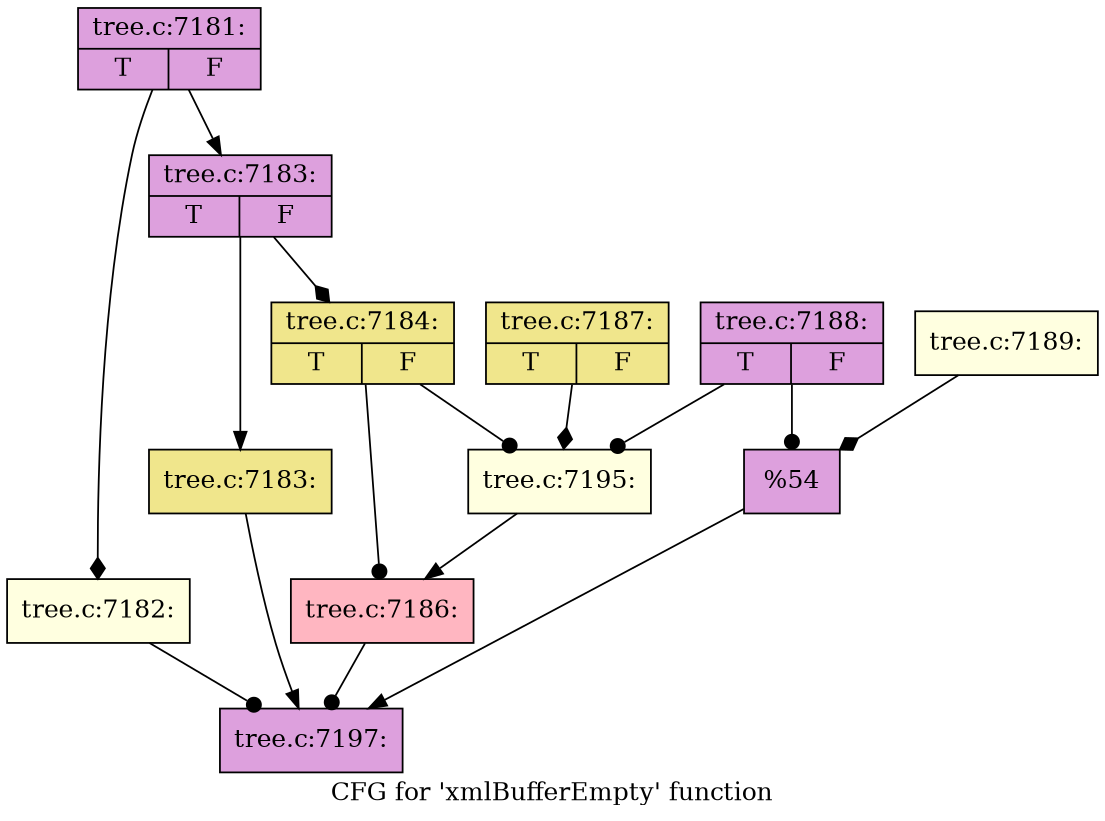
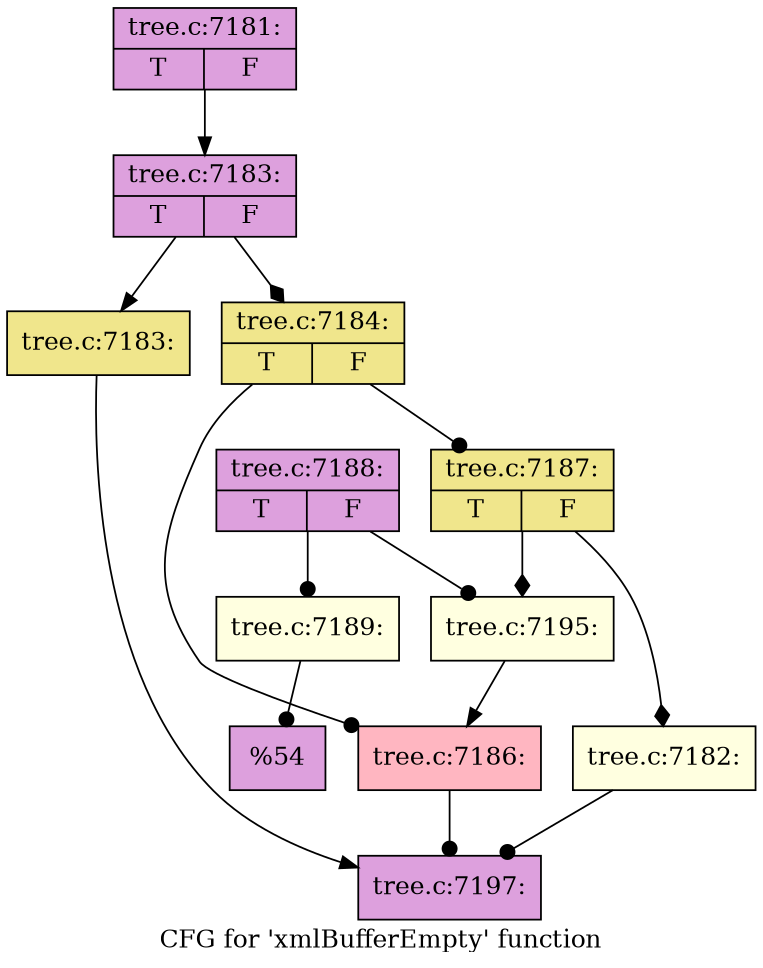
(108, 321) -> (637, 609)
(908, 407) -> (294, 687)
(792, 410) -> (308, 557)
(462, 413) -> (412, 413)
(564, 605) -> none
